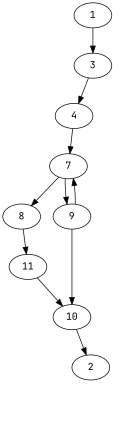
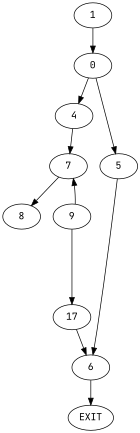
(93, 66) -> (93, 66)
none -> (119, 166)
(65, 188) -> none
(28, 267) -> none
(72, 317) -> (72, 317)
(91, 367) -> (91, 367)
none -> (91, 418)
